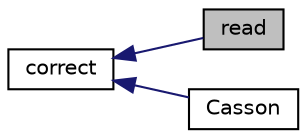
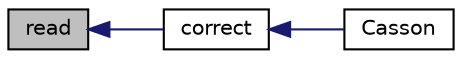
(169, 46) -> (136, 29)
